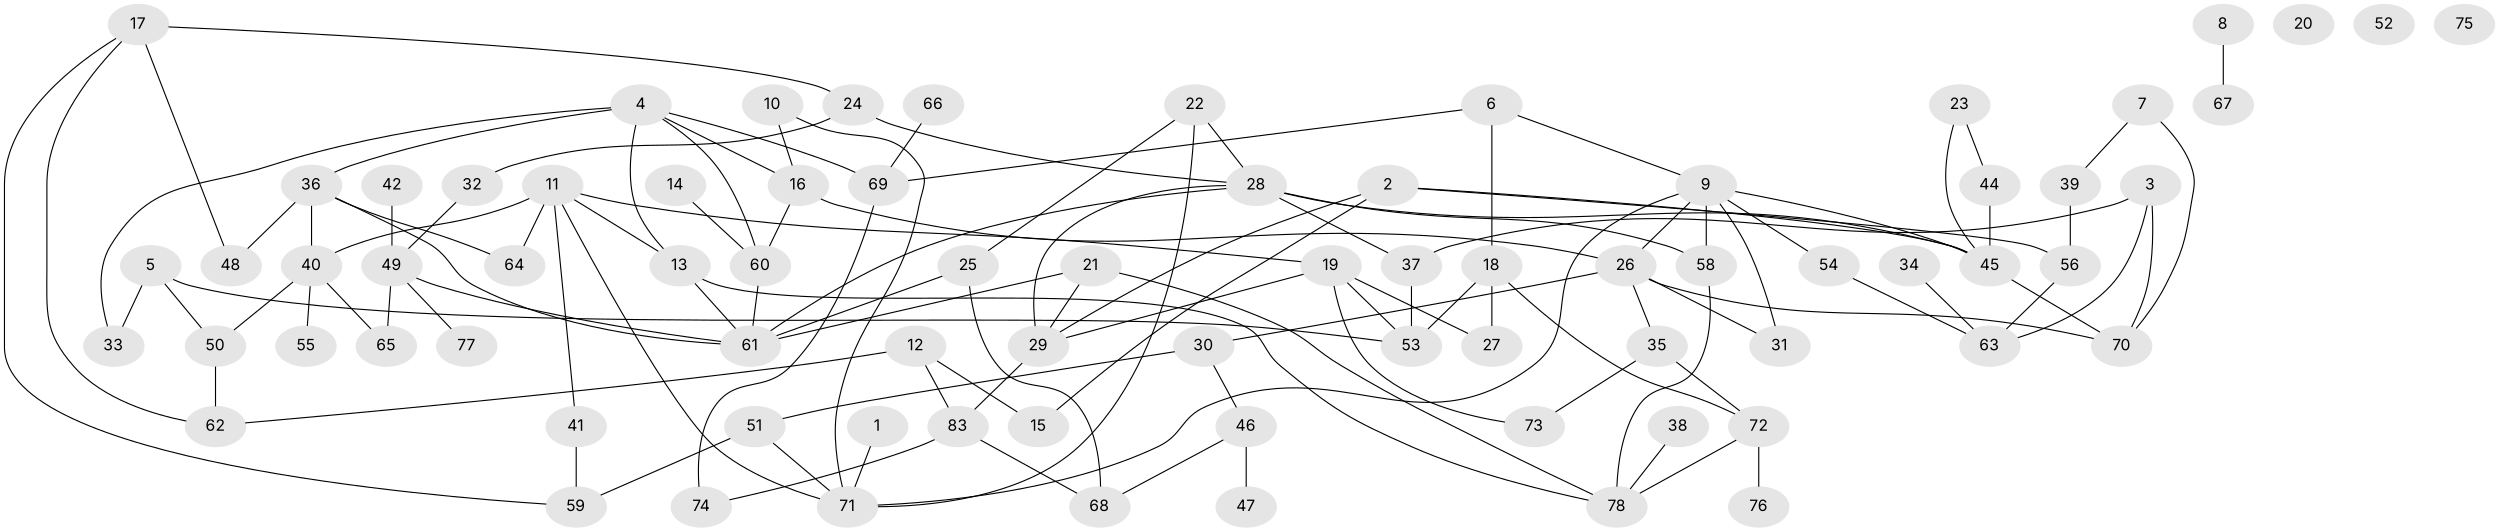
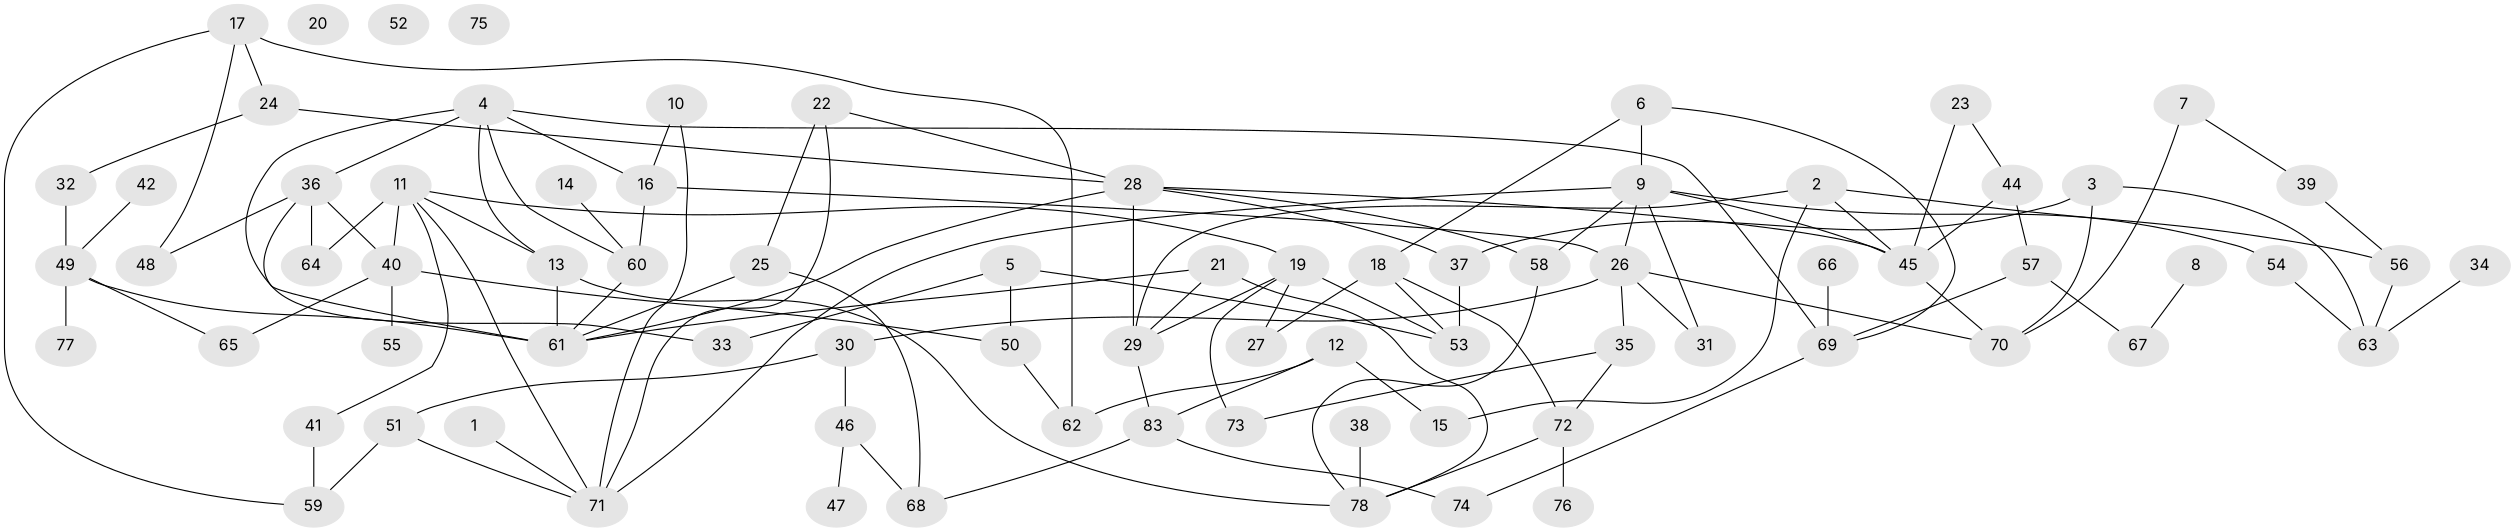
none -> (2031, 266)
